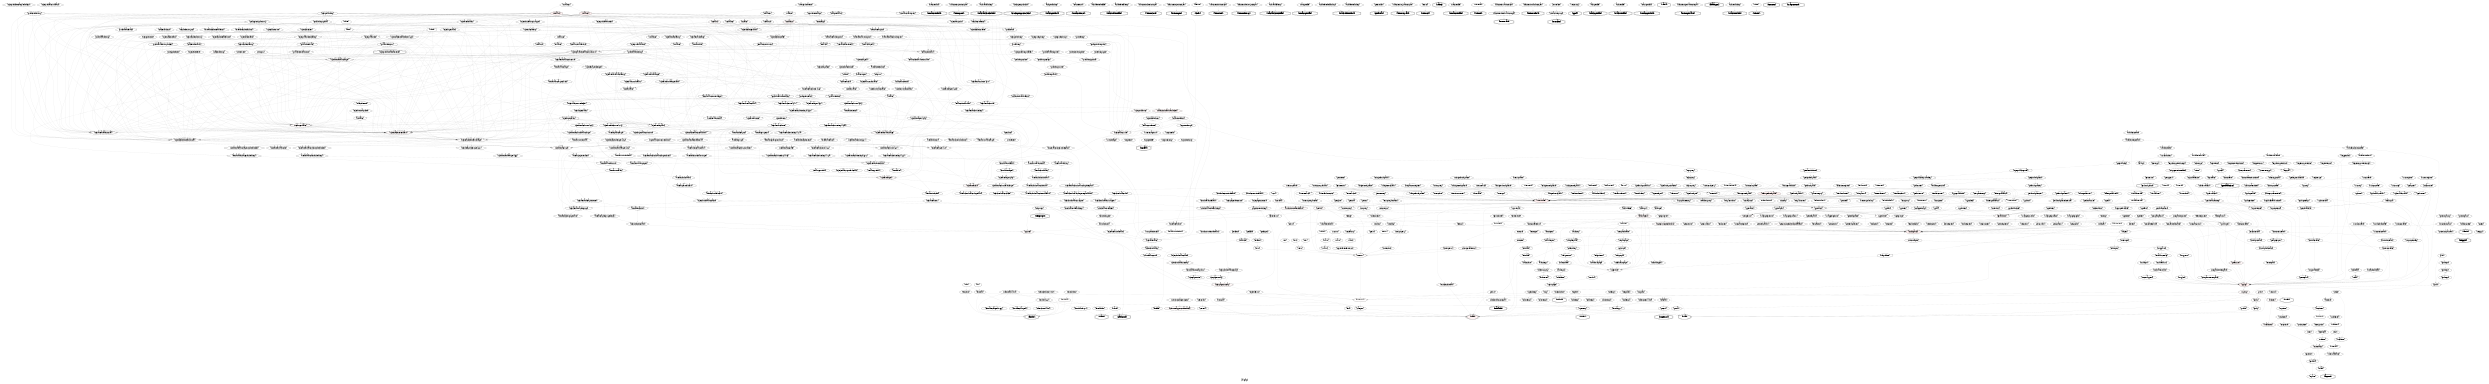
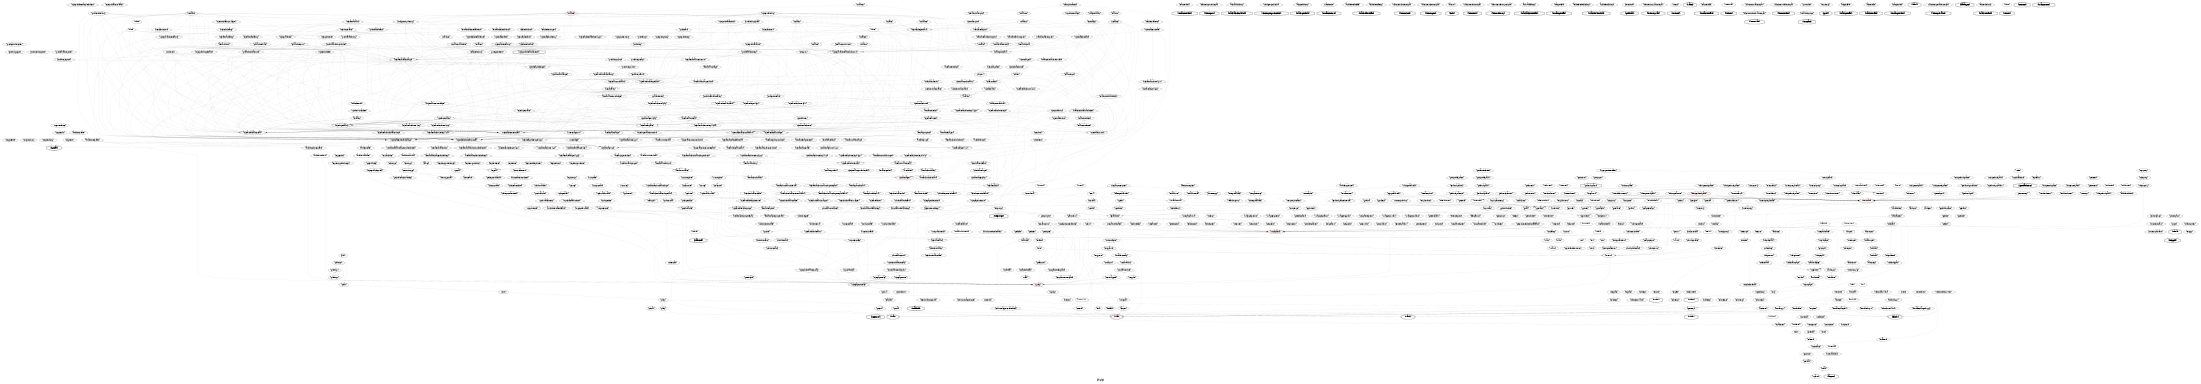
none -> (1571, 208)
